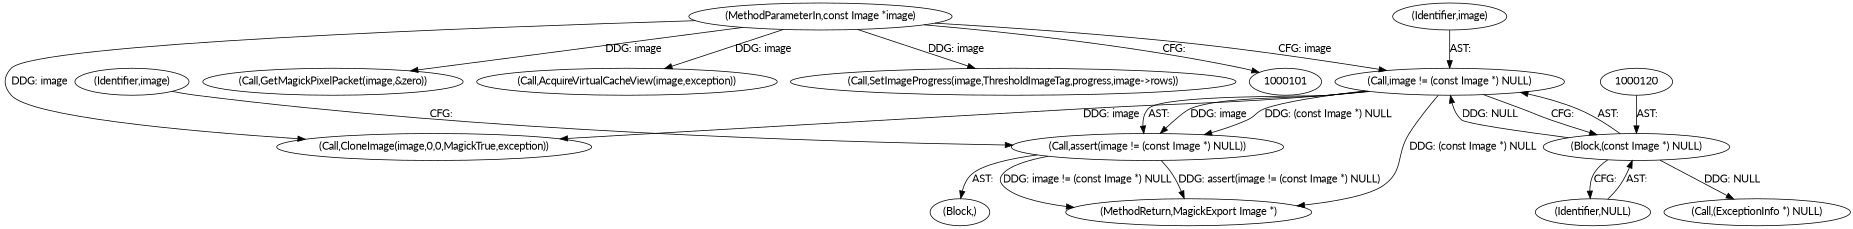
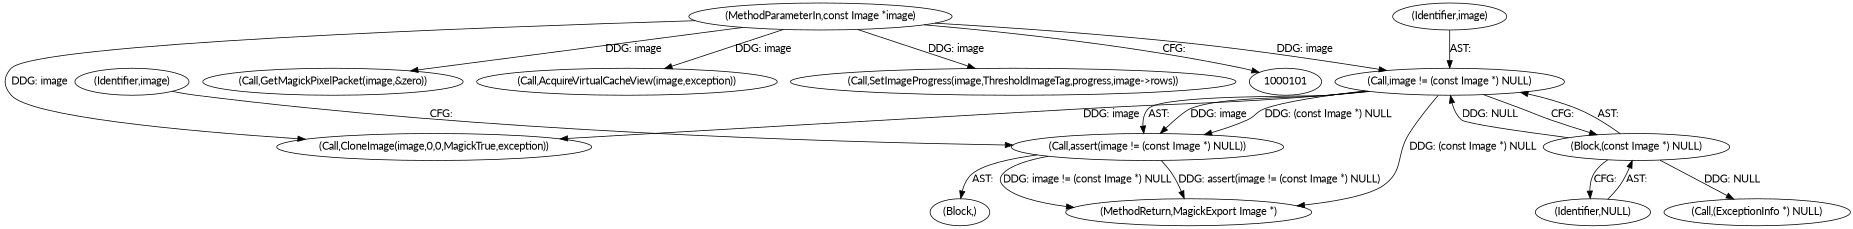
(1305, 49) -> (1305, 49)
(1636, 82) -> none
